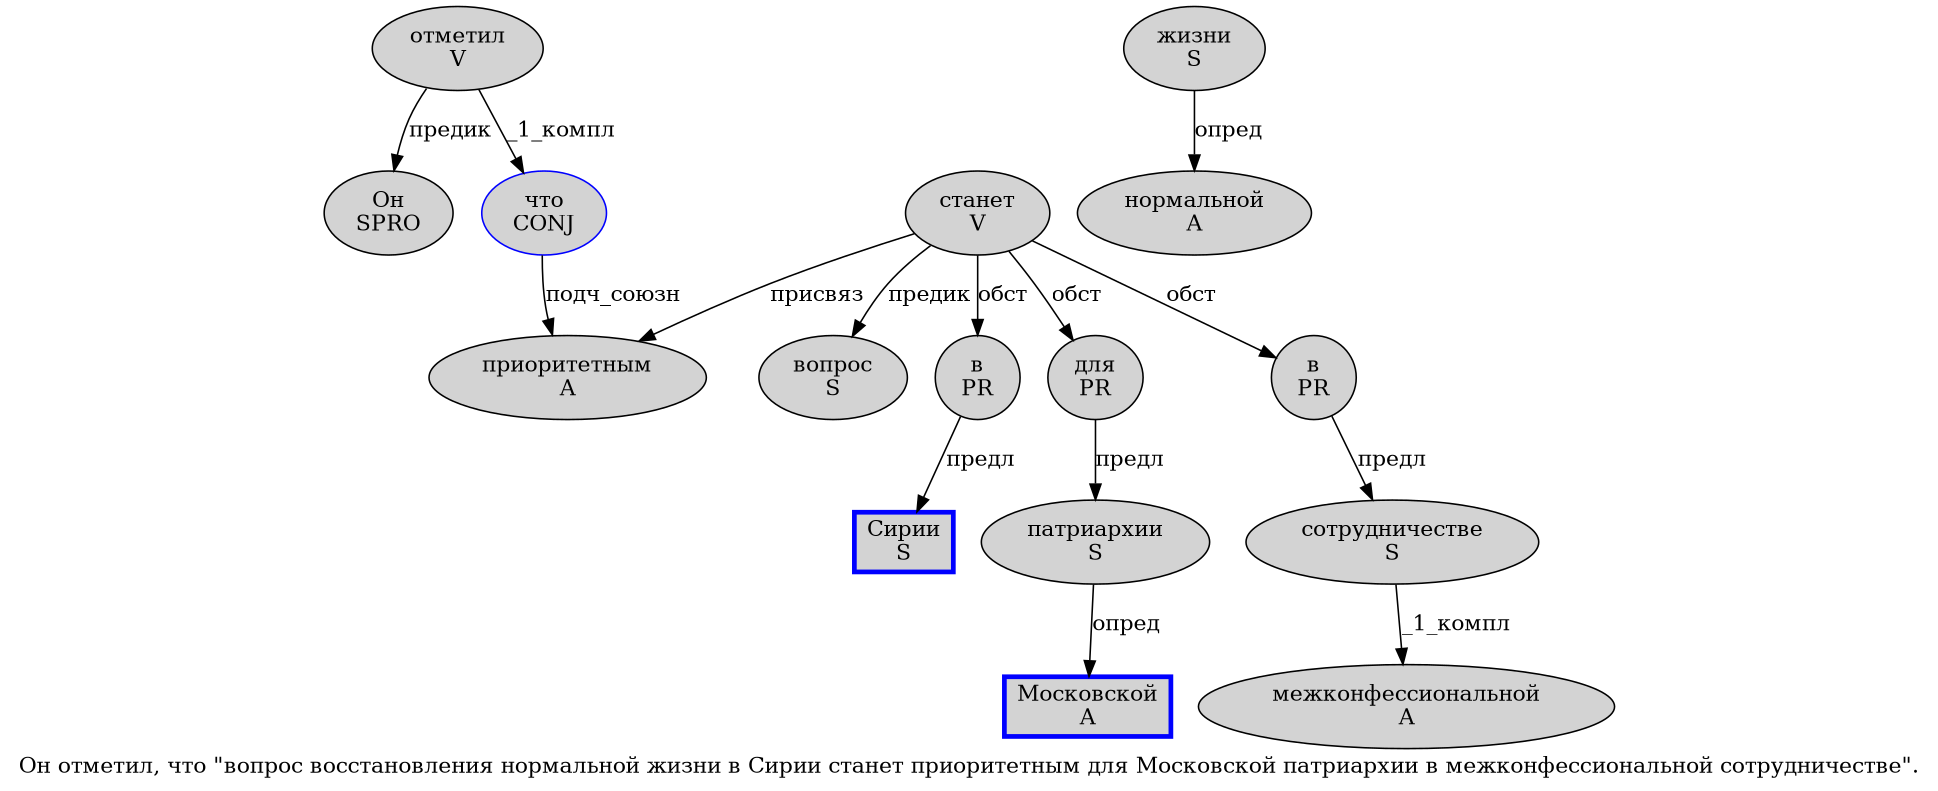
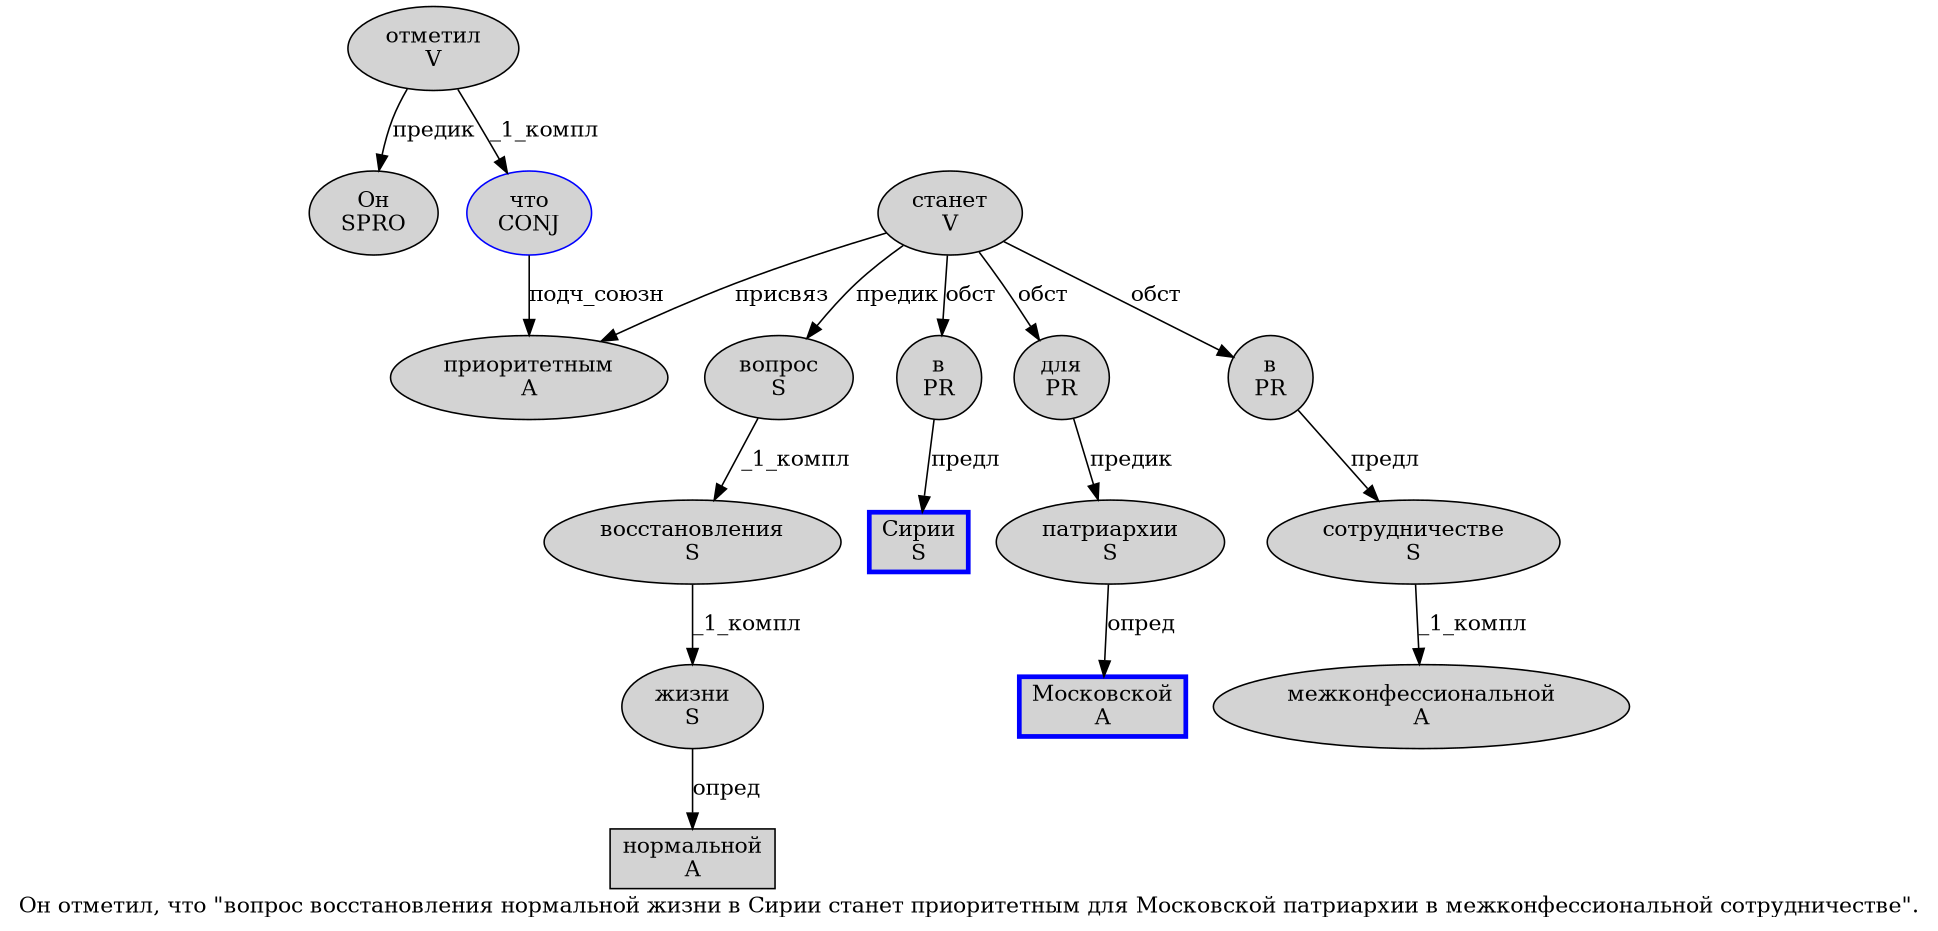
(1194, 213) -> (693, 859)
(1130, 460) -> (1132, 460)
none -> (693, 542)
